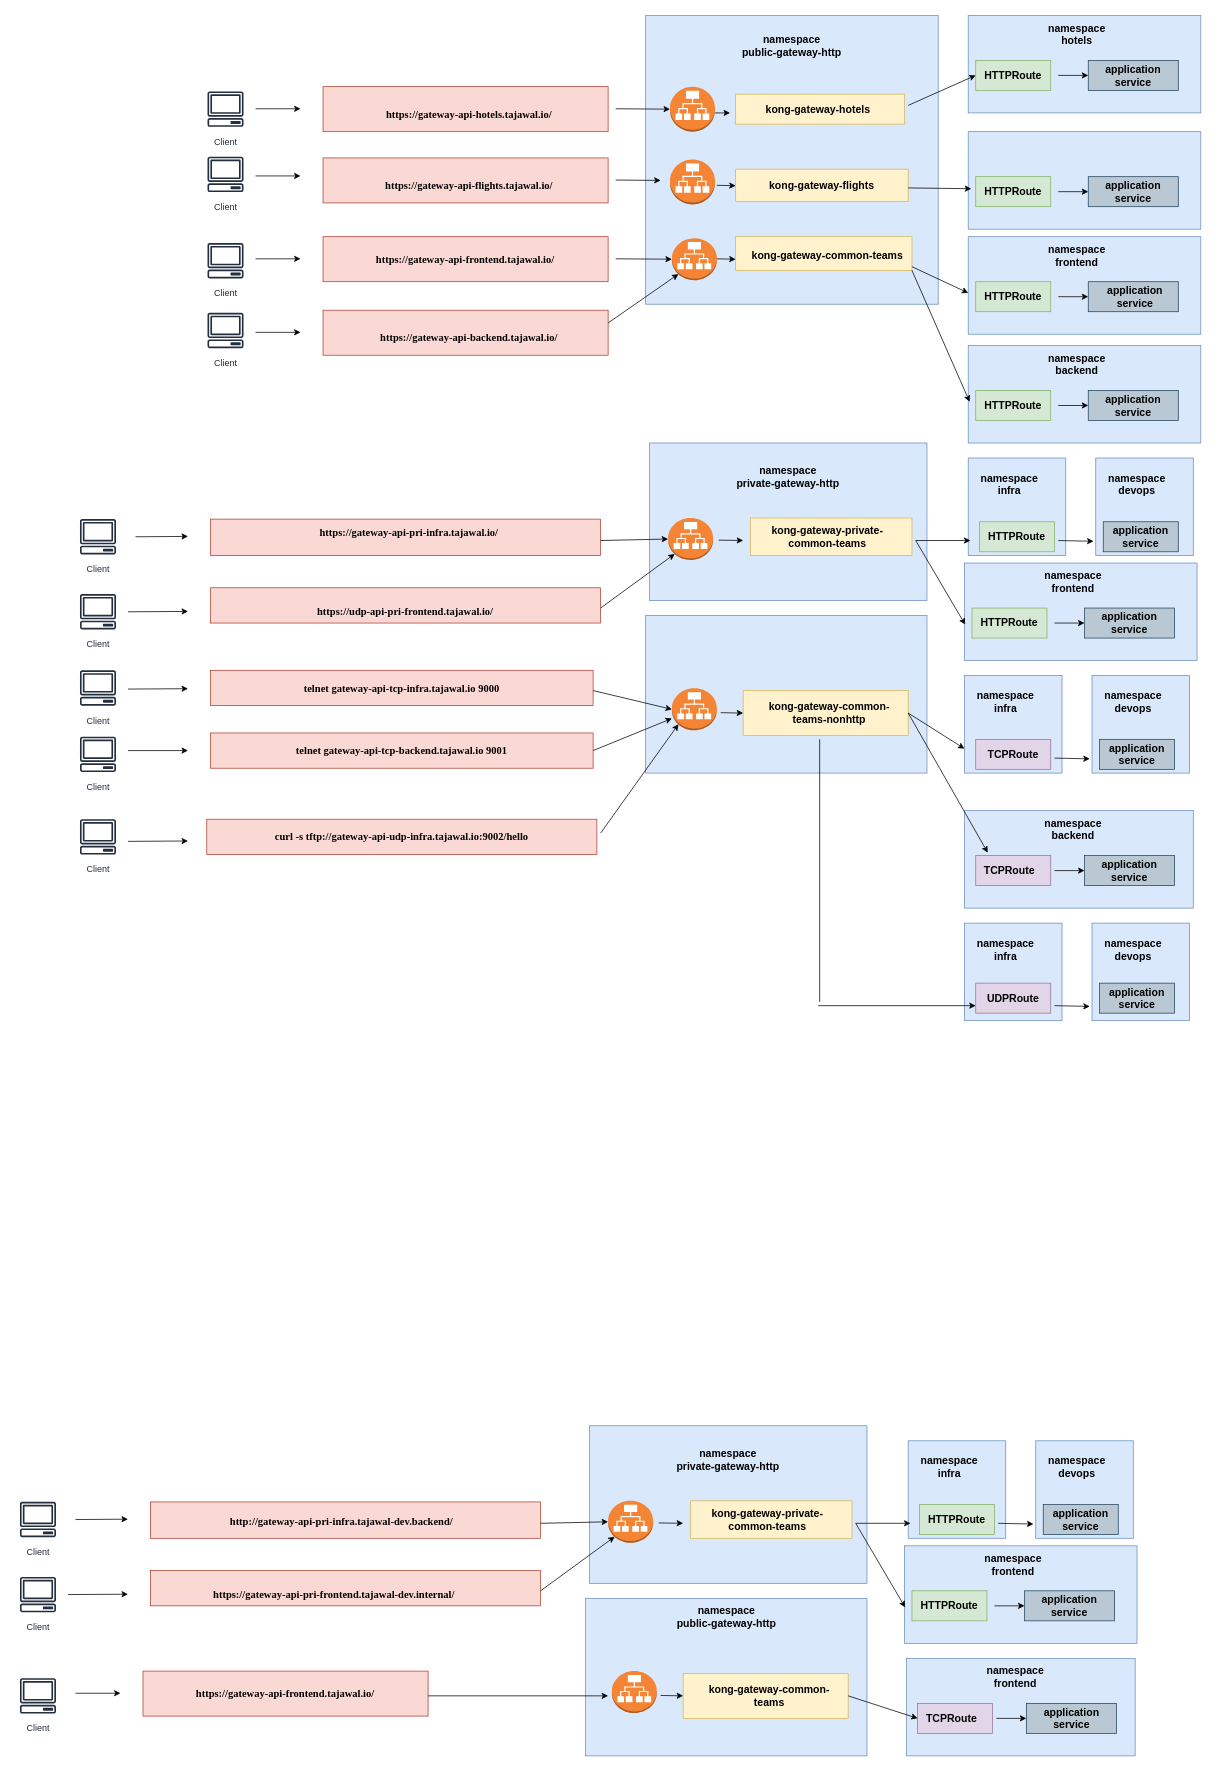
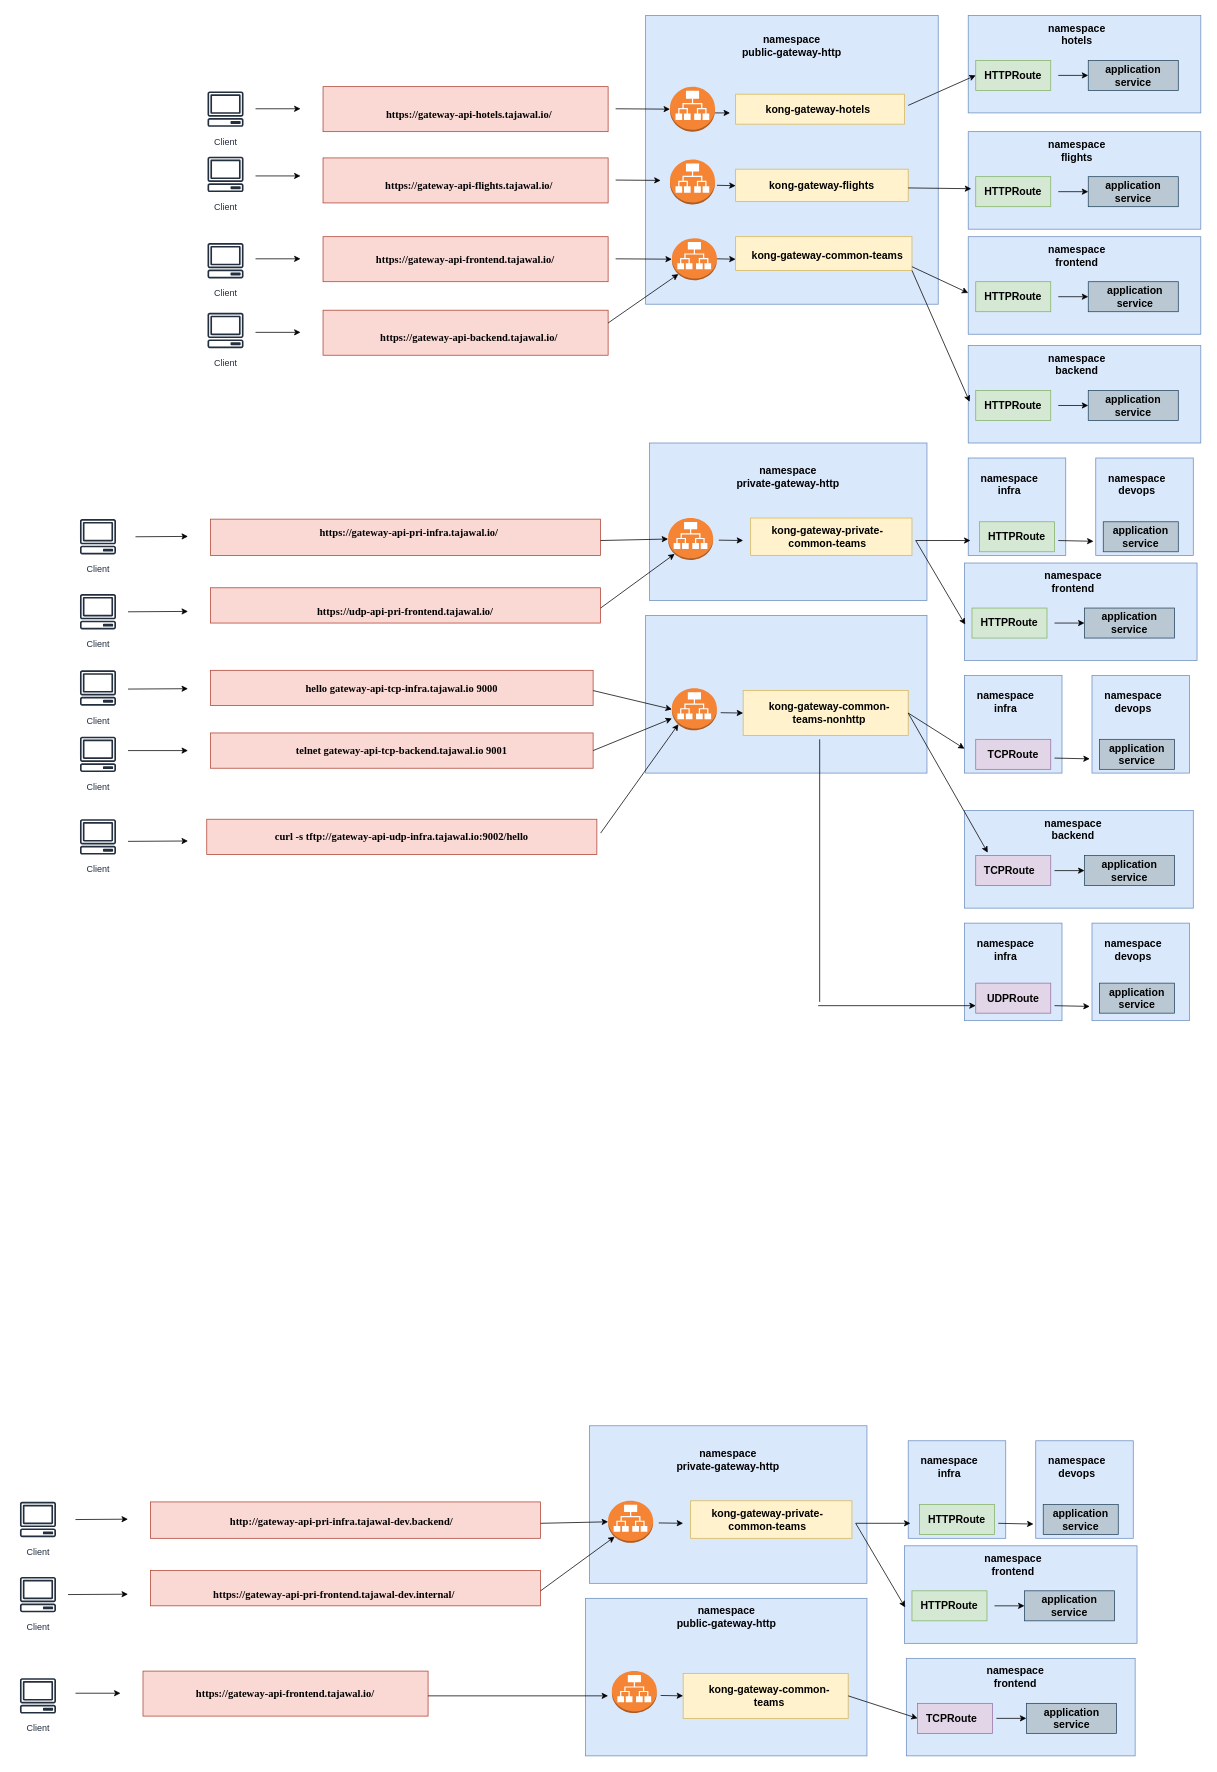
none -> (1077, 150)
(402, 688) -> (402, 688)
